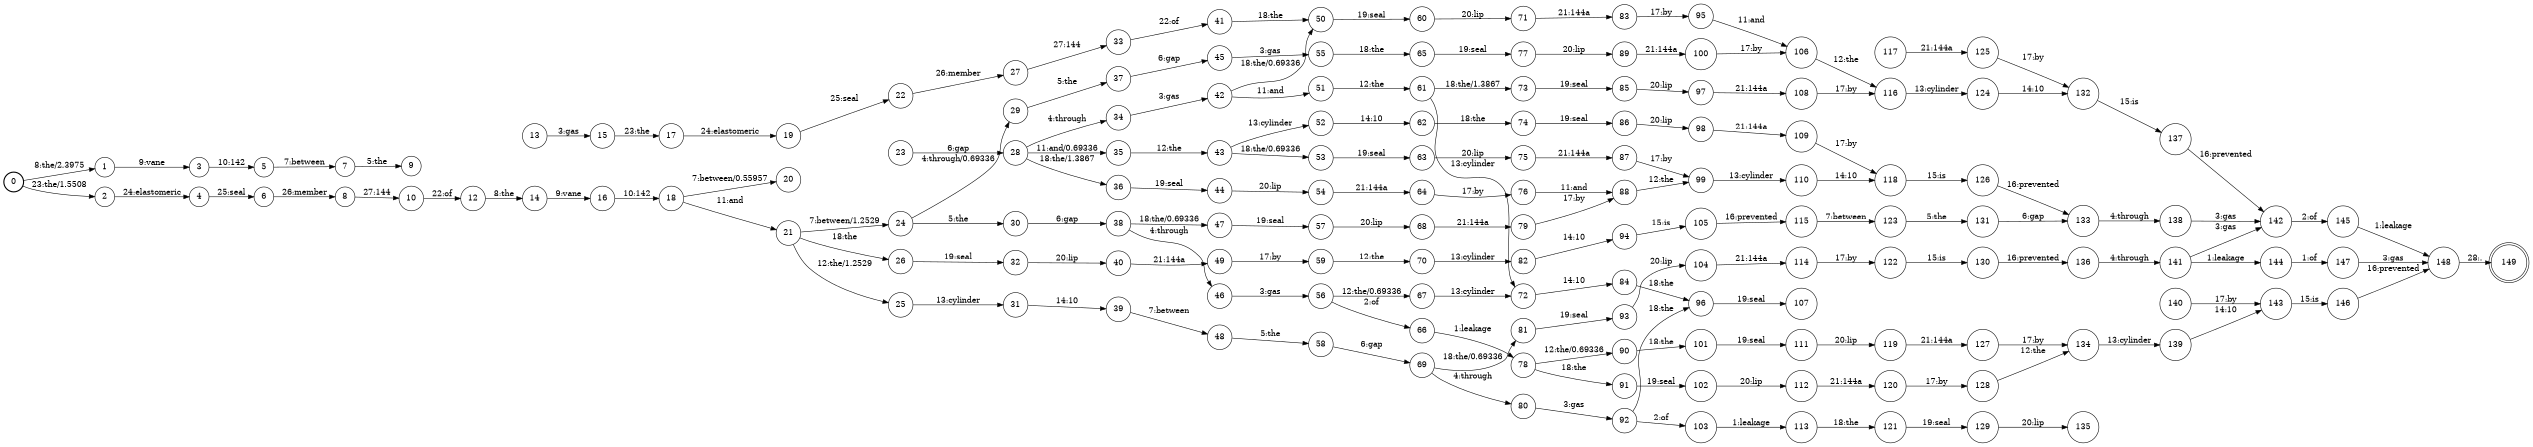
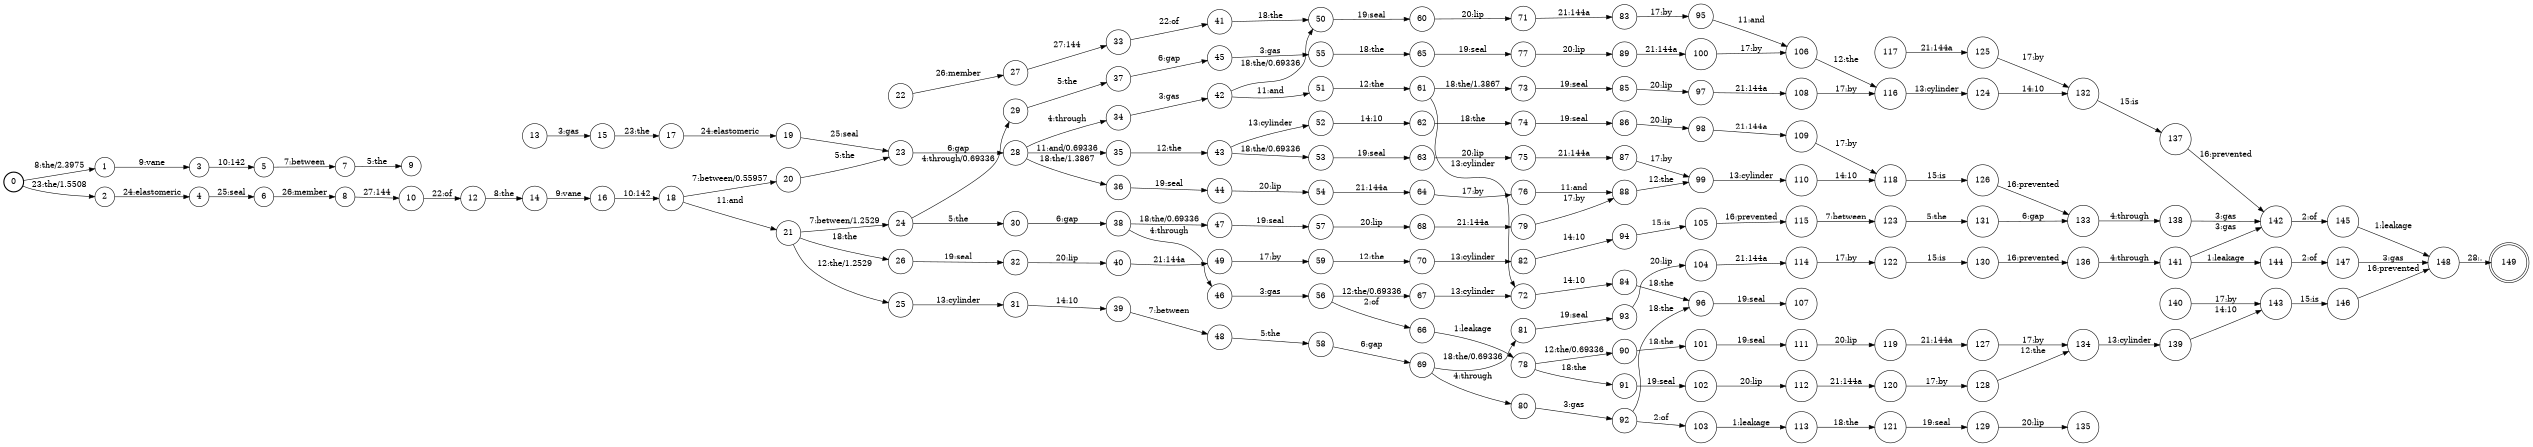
(842, 116) -> (842, 144)
none -> (842, 169)
(2310, 259) -> (2310, 259)
